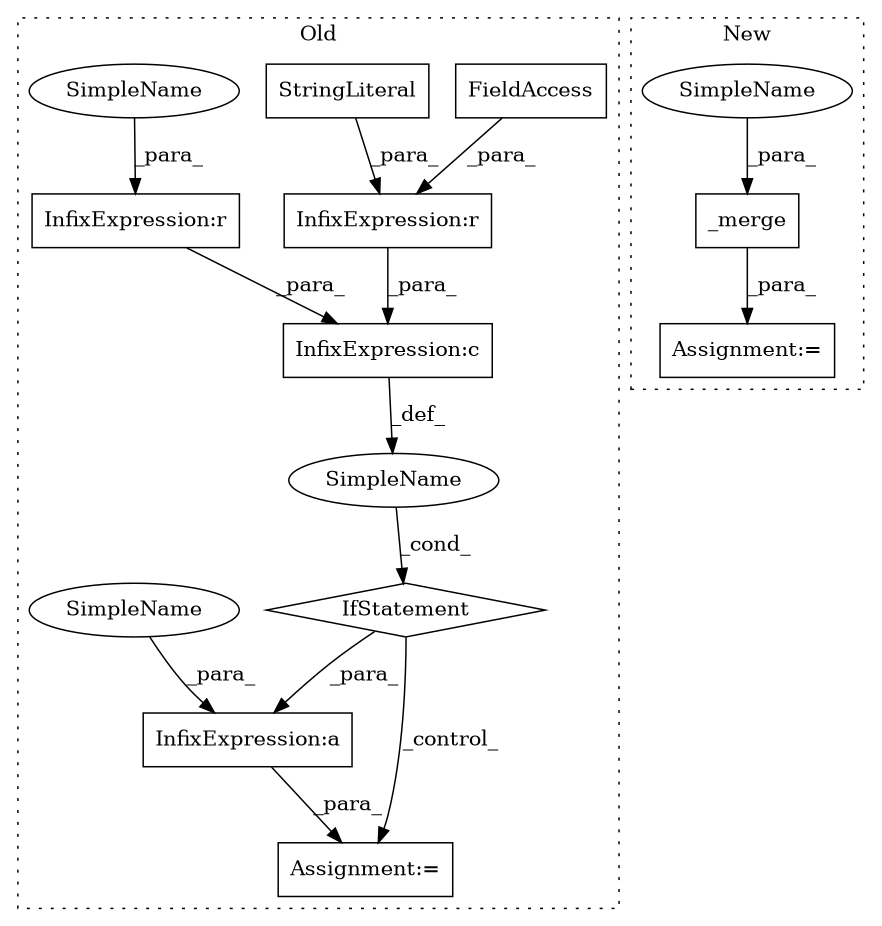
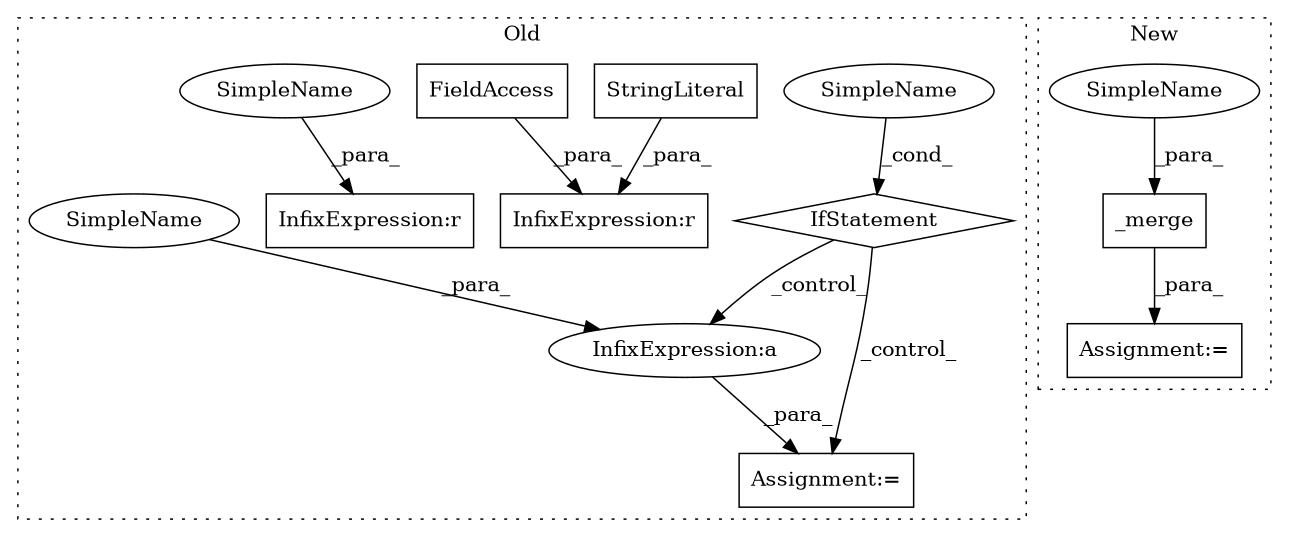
(388, 351) -> none
(364, 675) -> (819, 286)
(248, 740) -> (685, 351)
